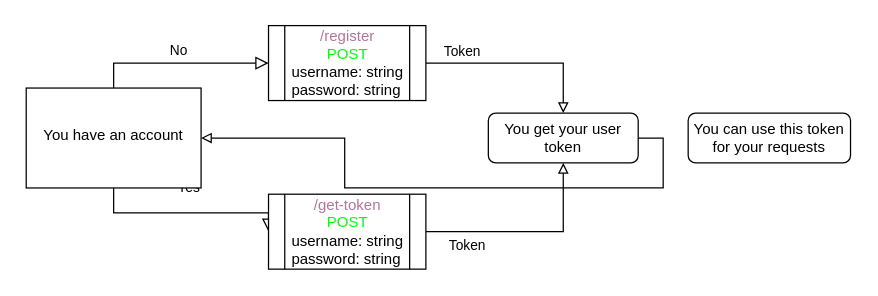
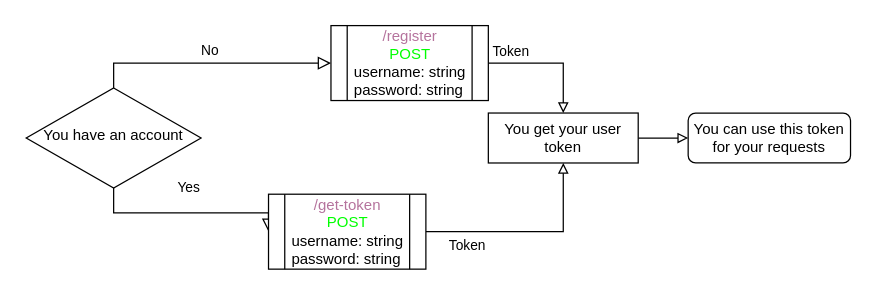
(347, 63) -> (409, 63)
(113, 138) -> (113, 138)
(563, 138) -> (563, 138)
(439, 188) -> (669, 138)
